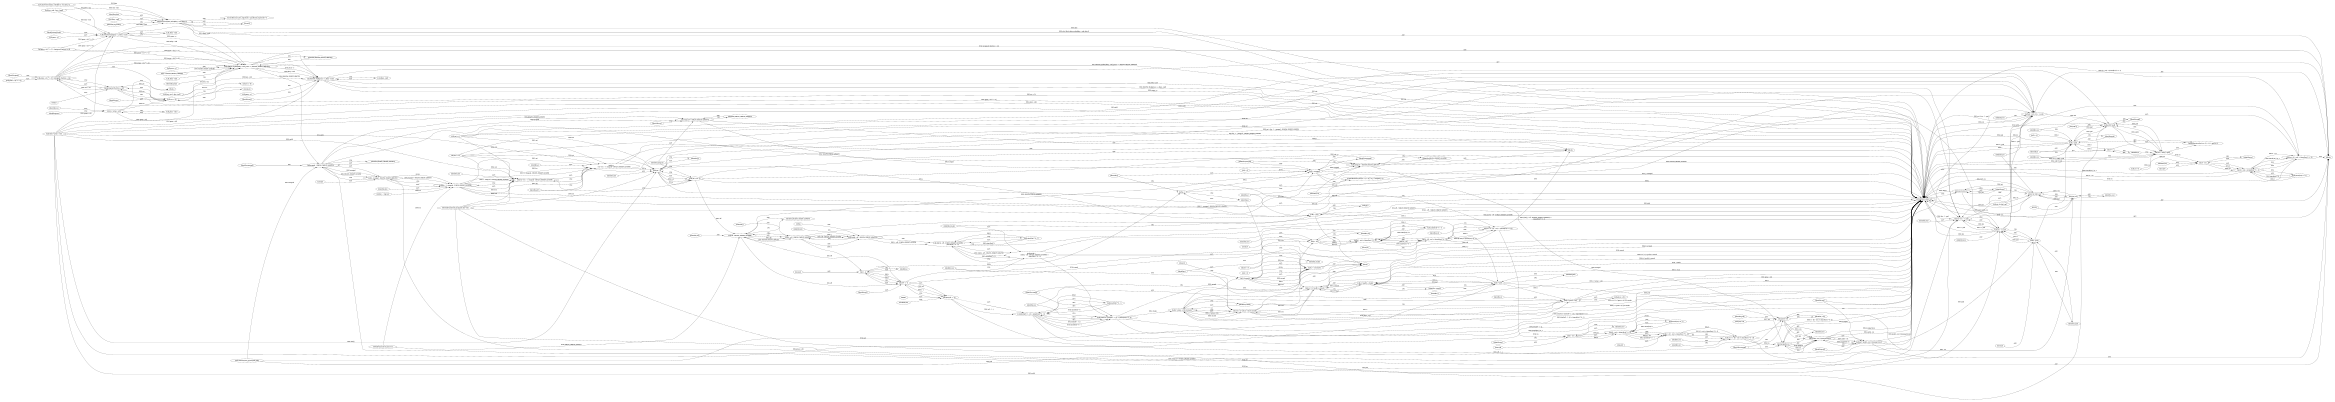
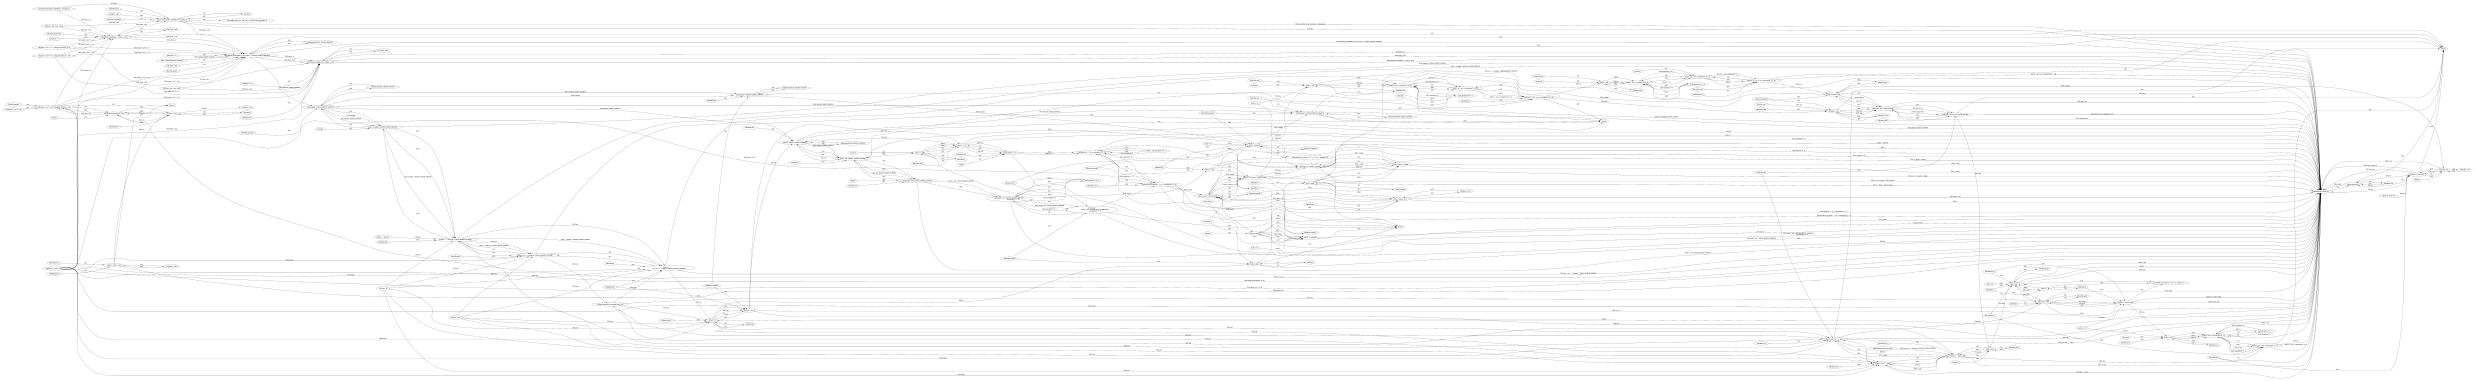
none -> (54, 56)
none -> (1055, 130)
(493, 200) -> (576, 273)
(1936, 216) -> (2184, 373)
(406, 261) -> (418, 264)
(1435, 288) -> none
(247, 361) -> none
(1245, 366) -> (1918, 348)
